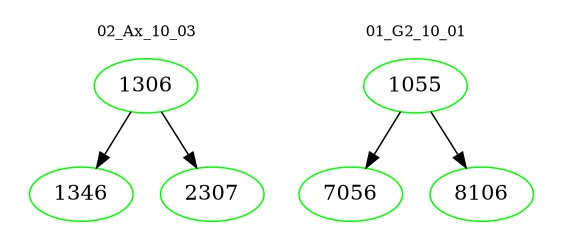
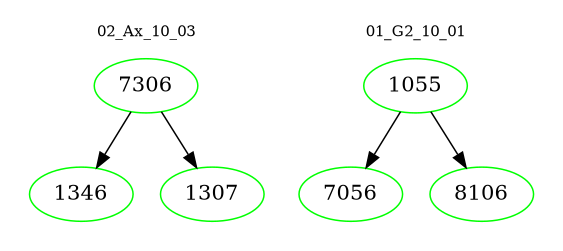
(146, 86) -> (146, 86)
(212, 194) -> (212, 194)
